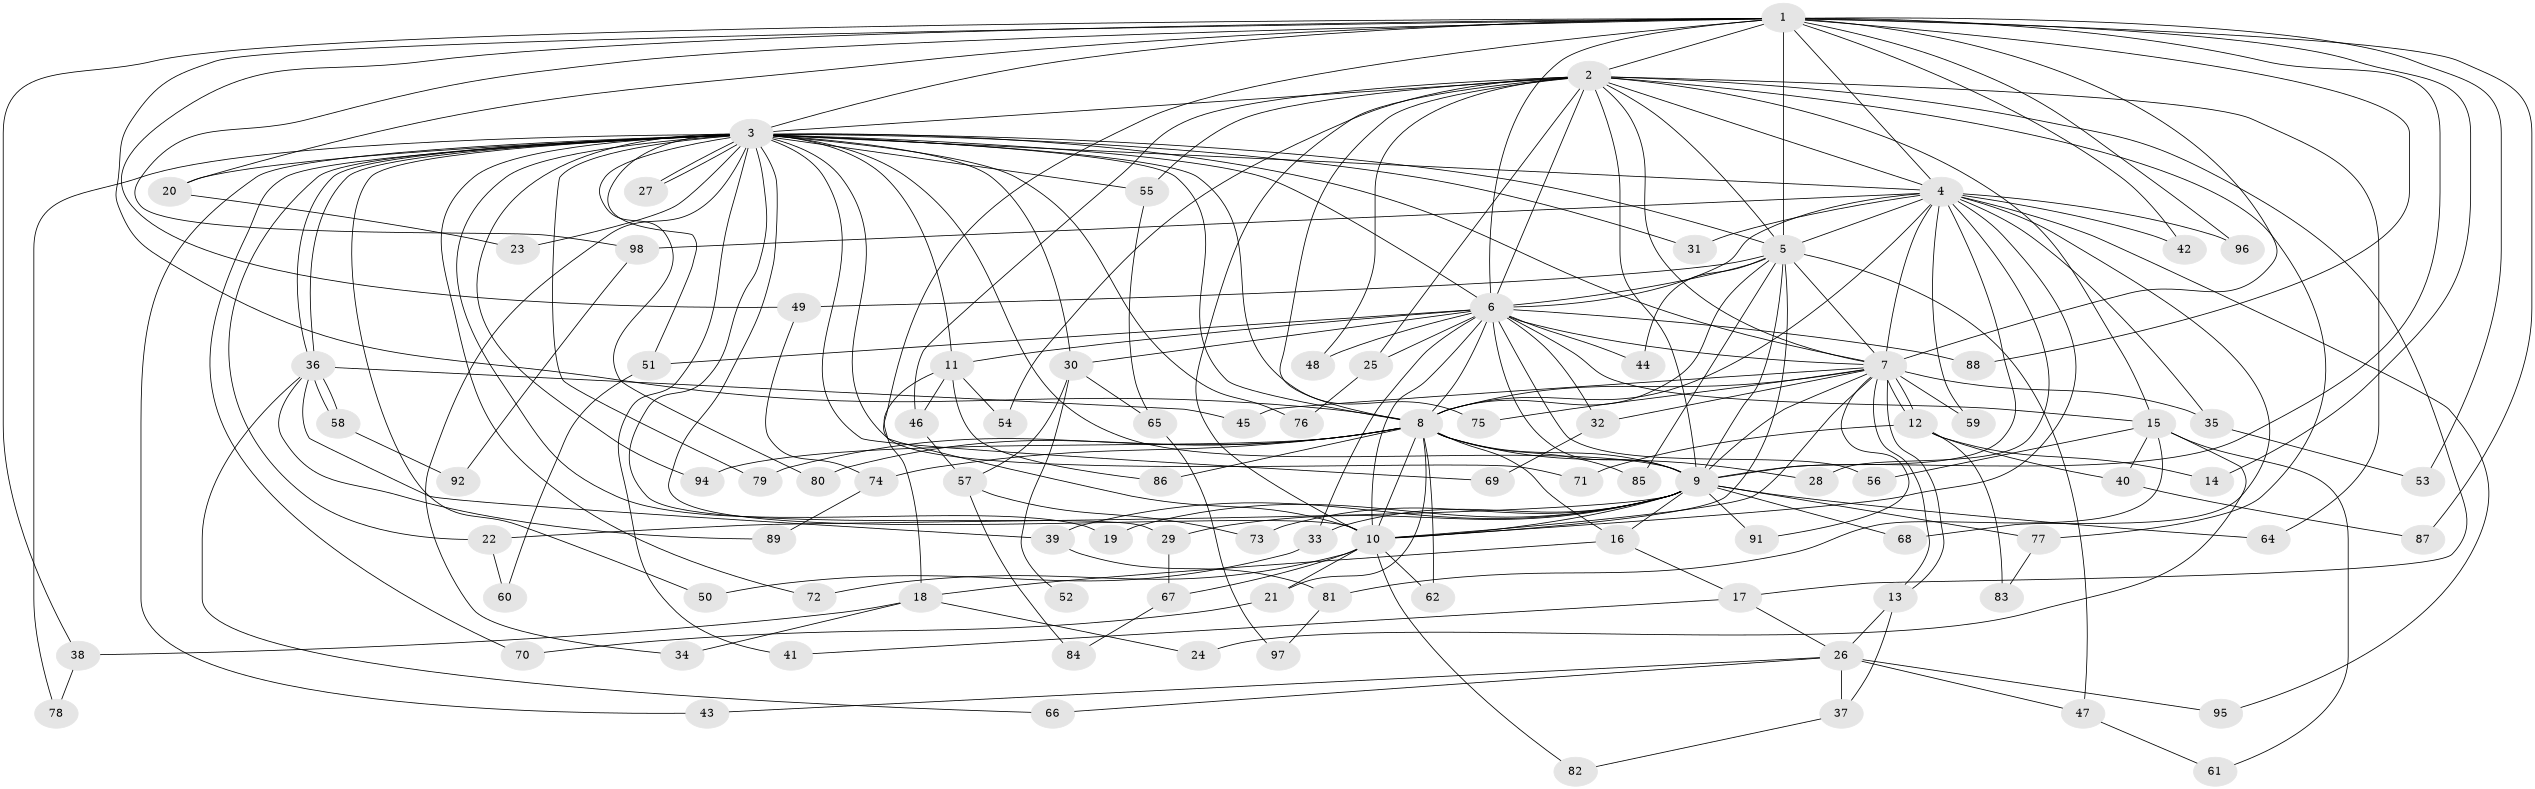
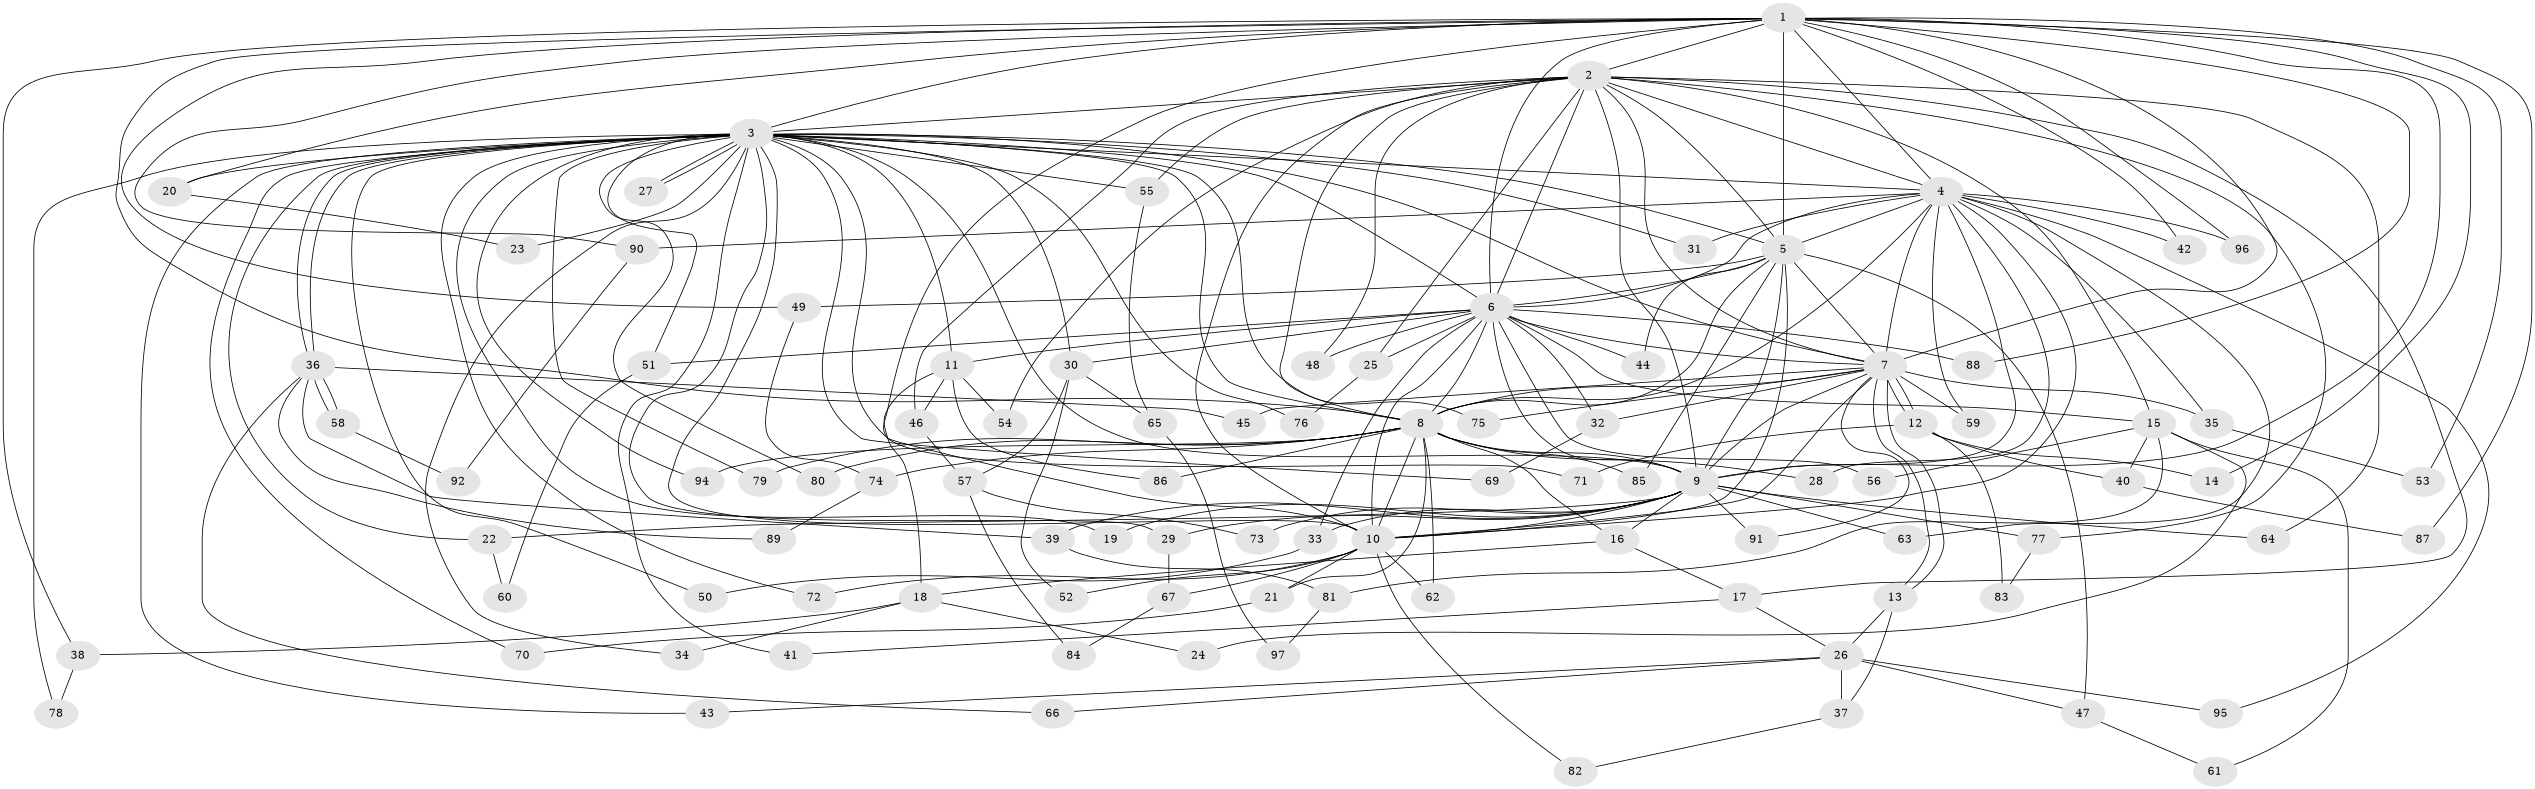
(637, 250) -> (637, 250)
(1905, 540) -> (1905, 540)
none -> (1223, 574)
